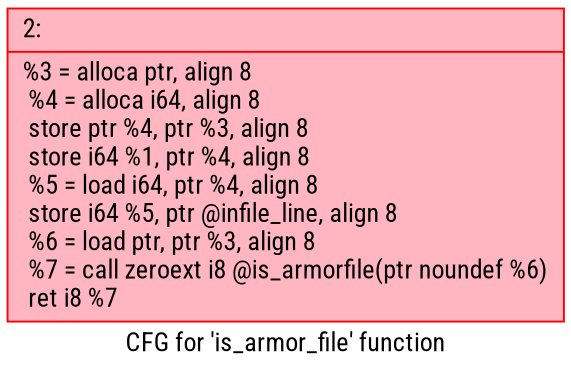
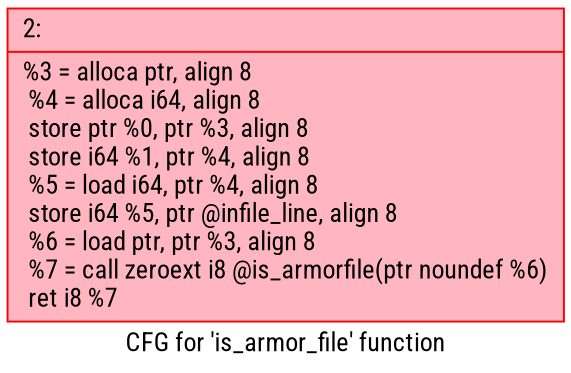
(166, 129) -> (166, 129)
